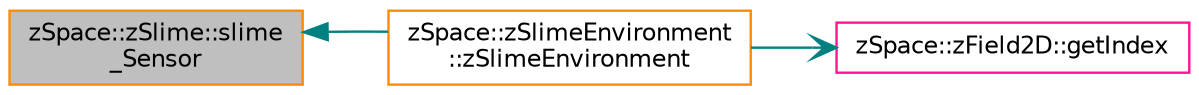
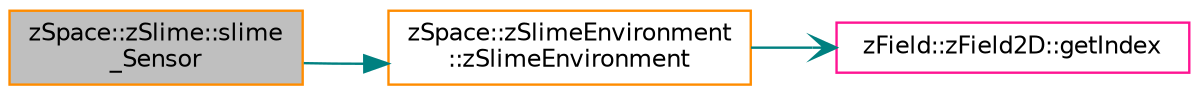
(358, 32) -> (334, 64)
(1013, 48) -> (1013, 48)
